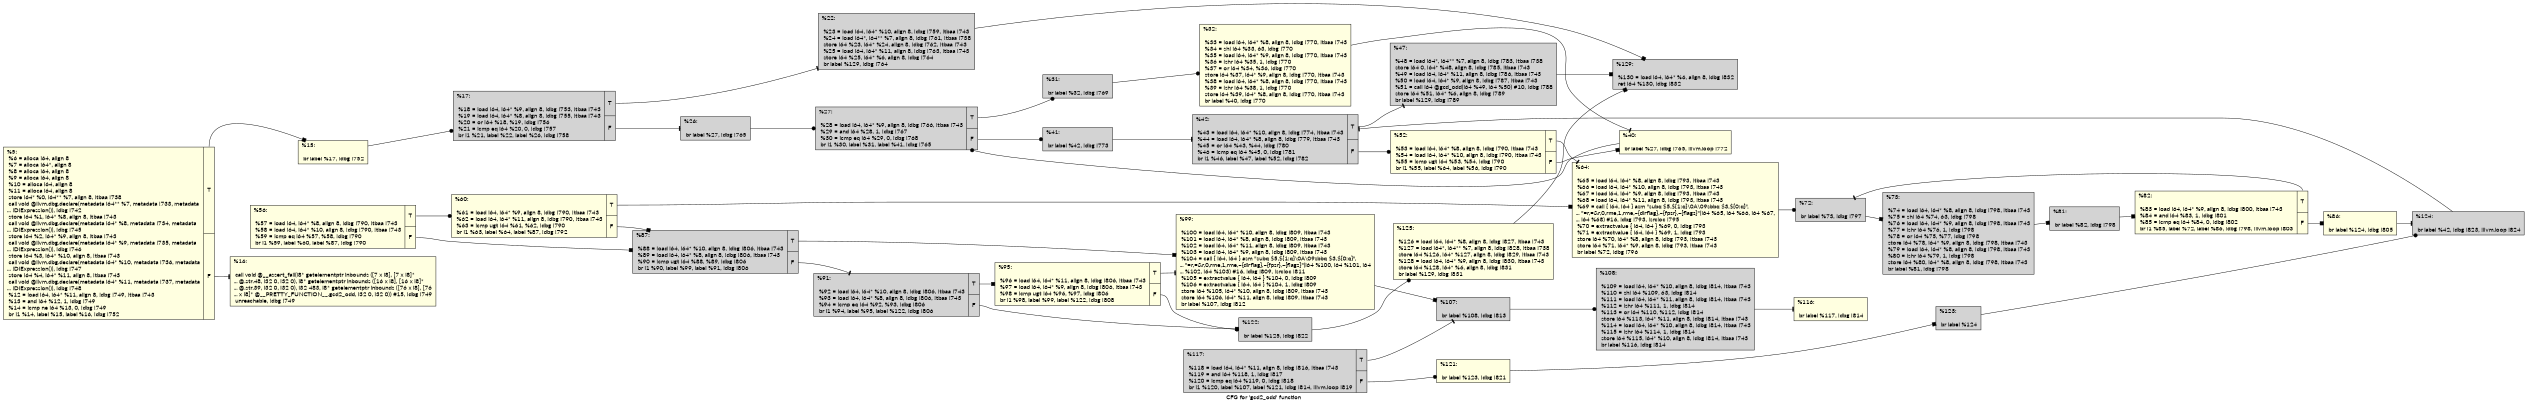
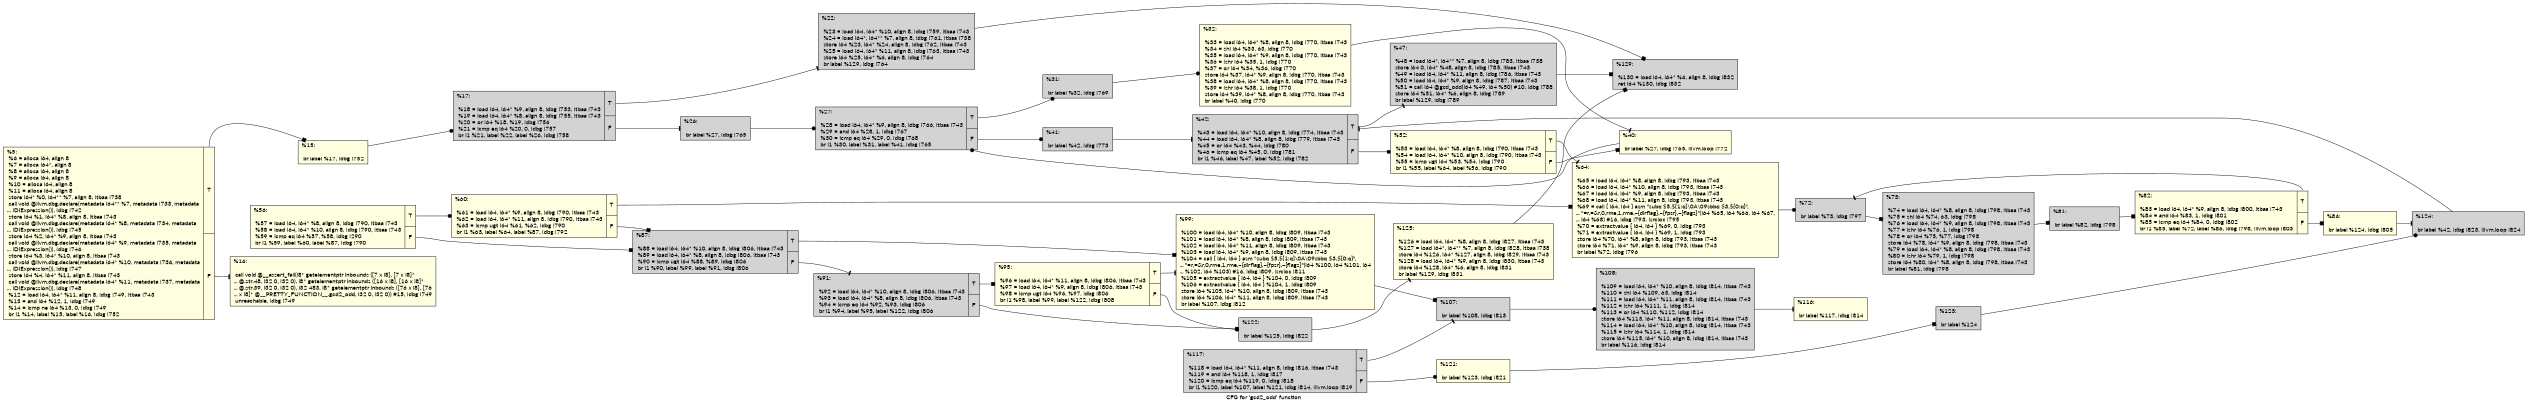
(308, 237) -> (308, 237)
(1366, 318) -> (1367, 317)
